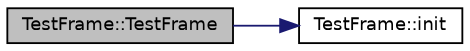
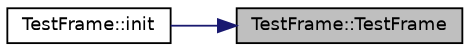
(257, 26) -> (194, 26)
